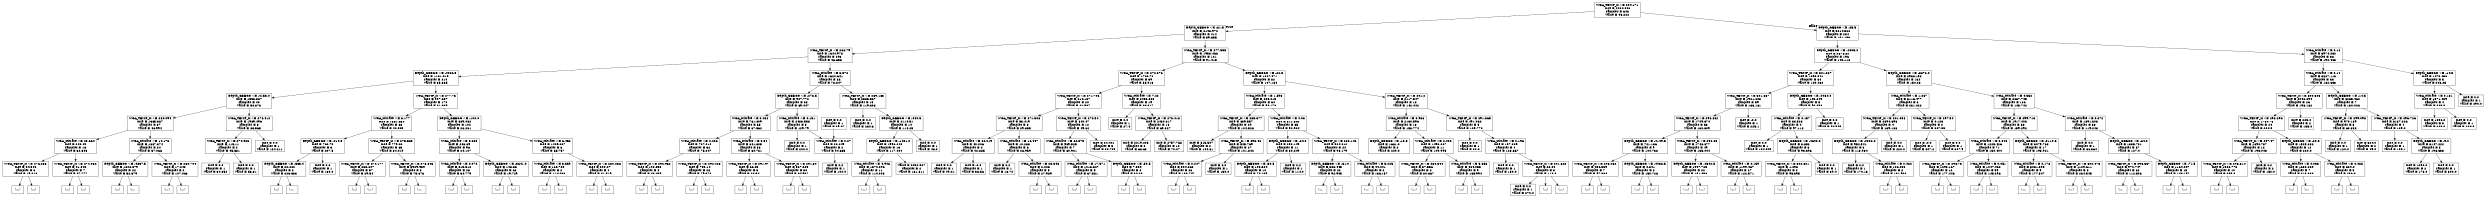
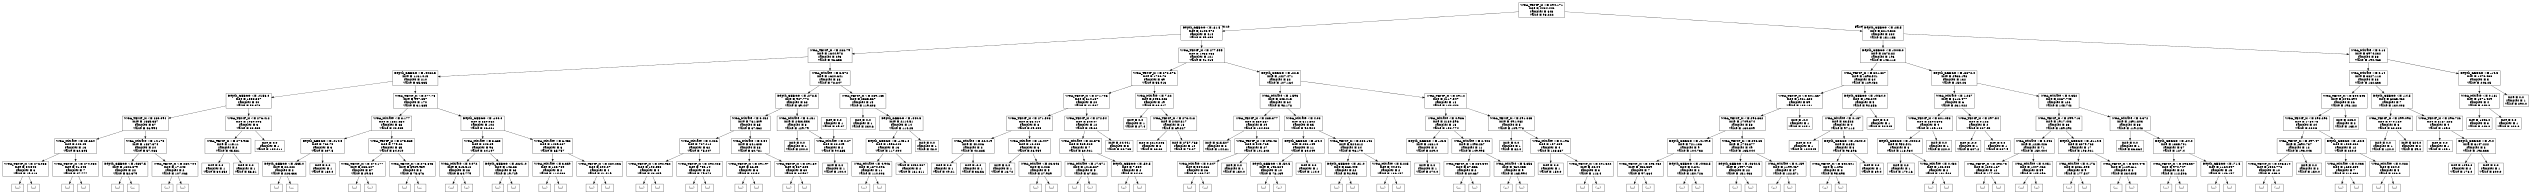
(1534, 179) -> (1427, 157)
